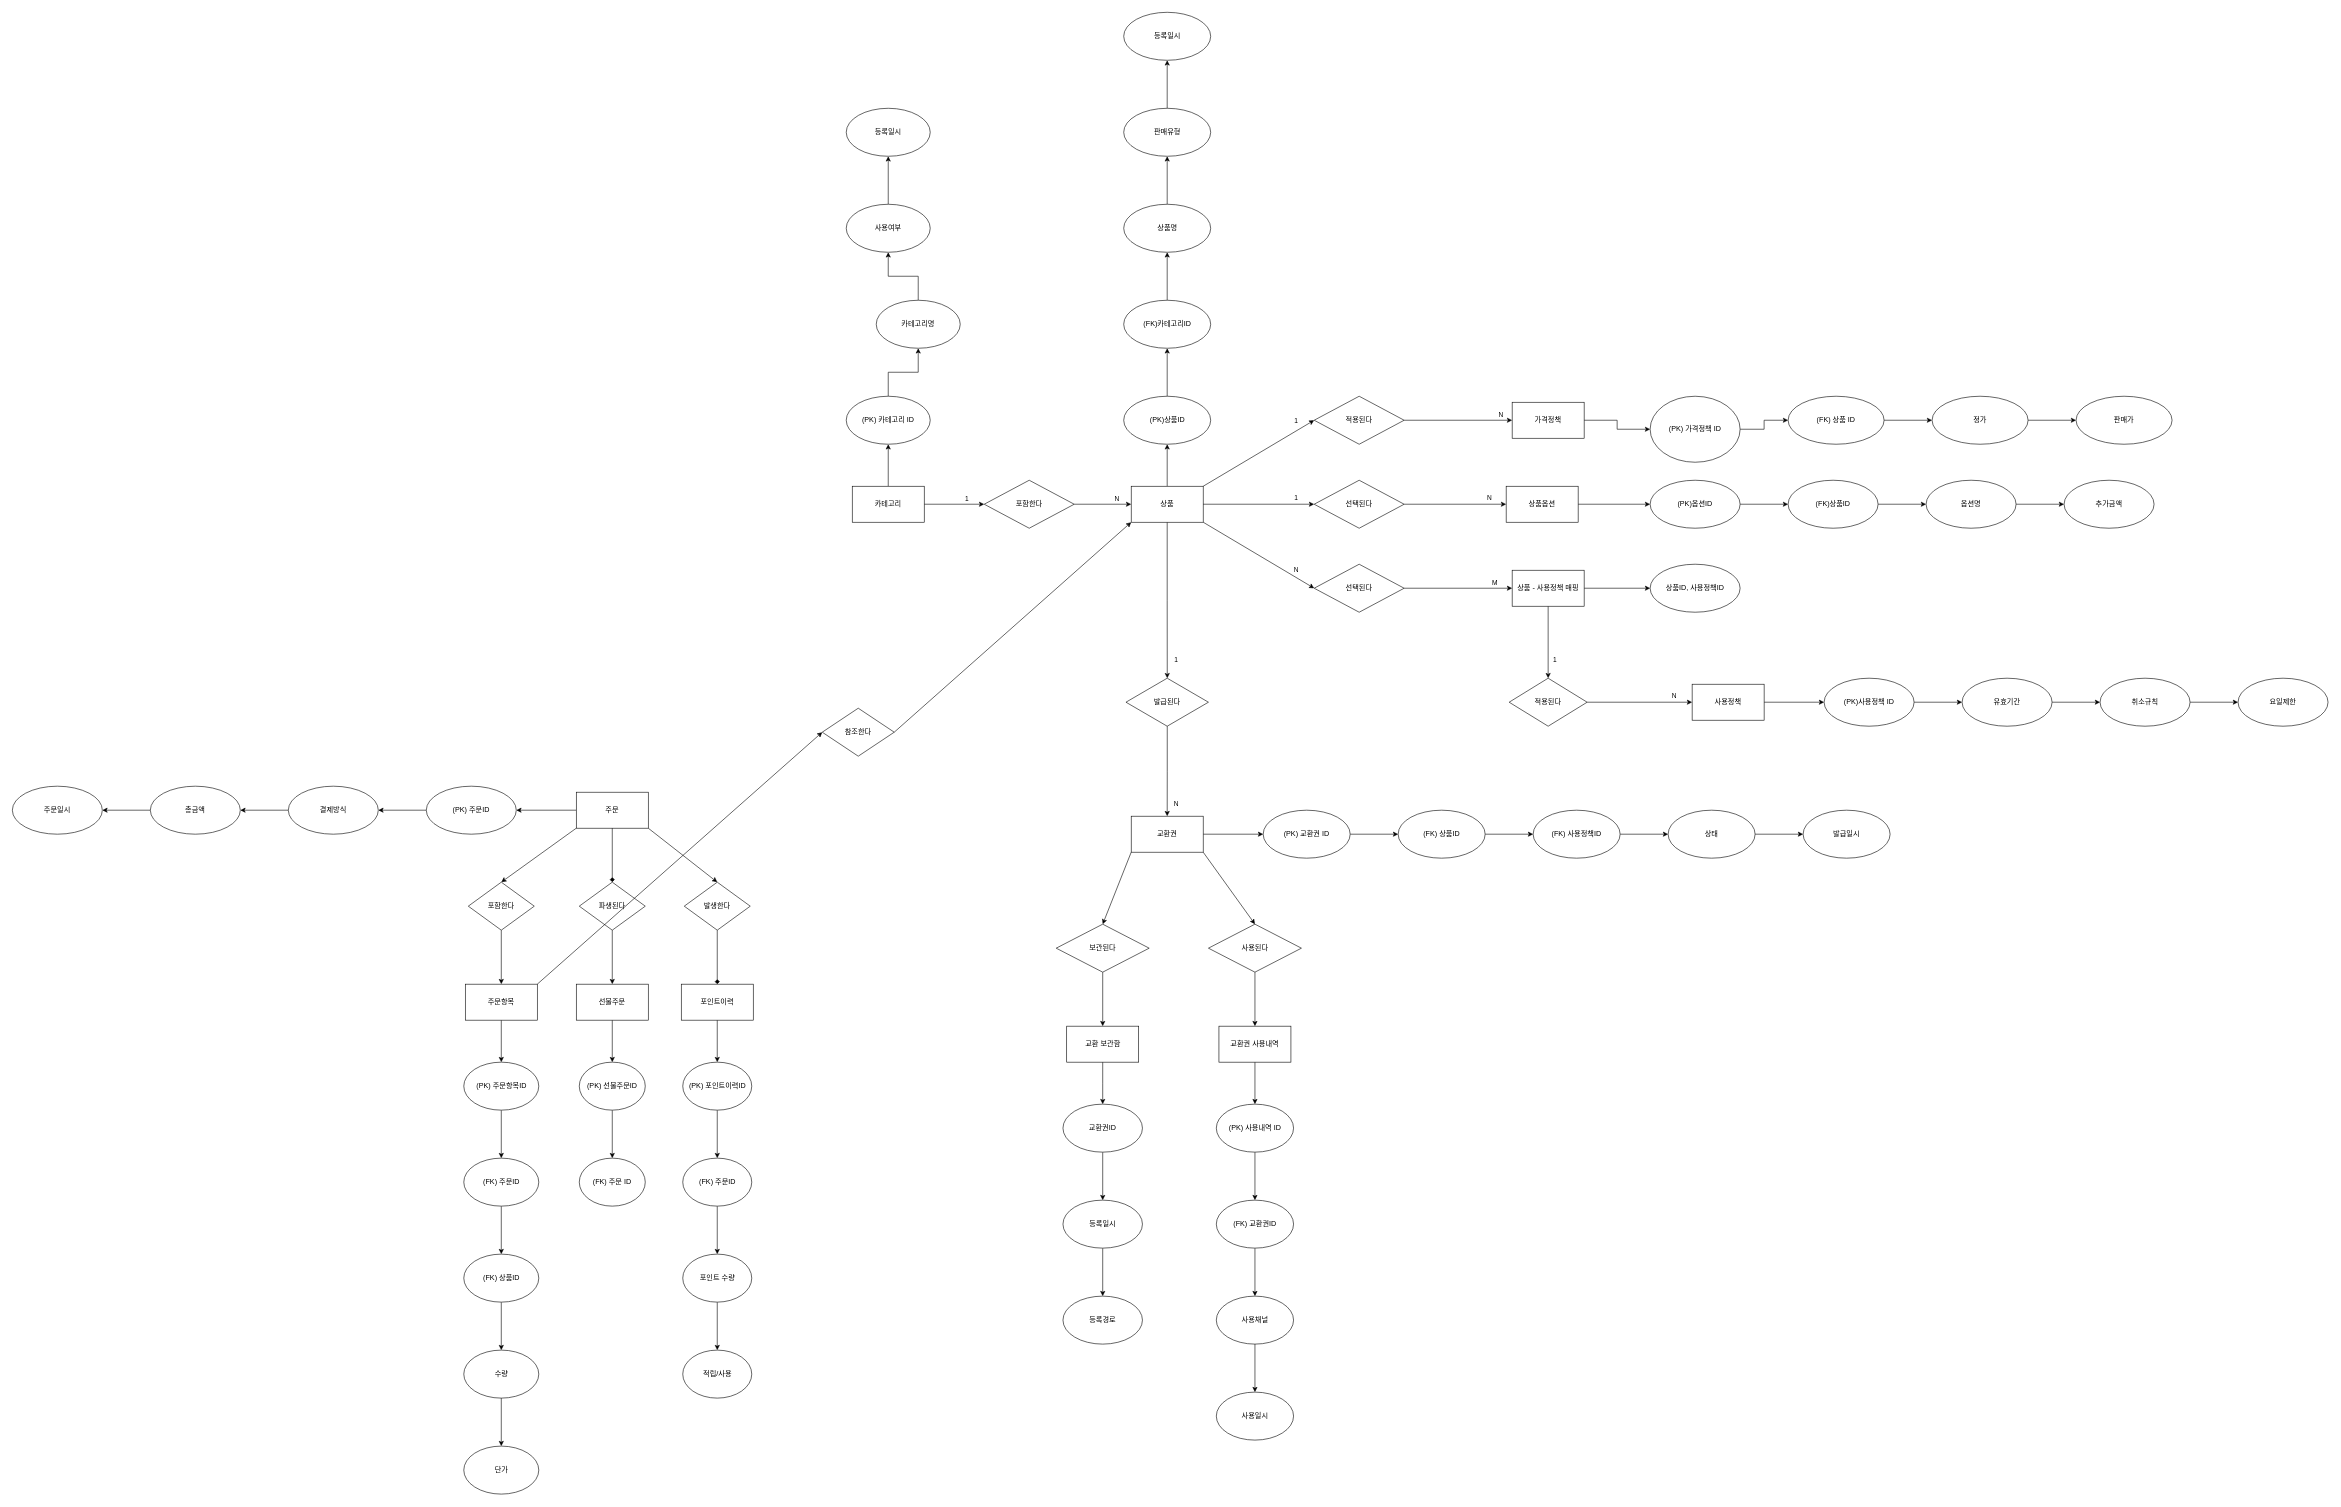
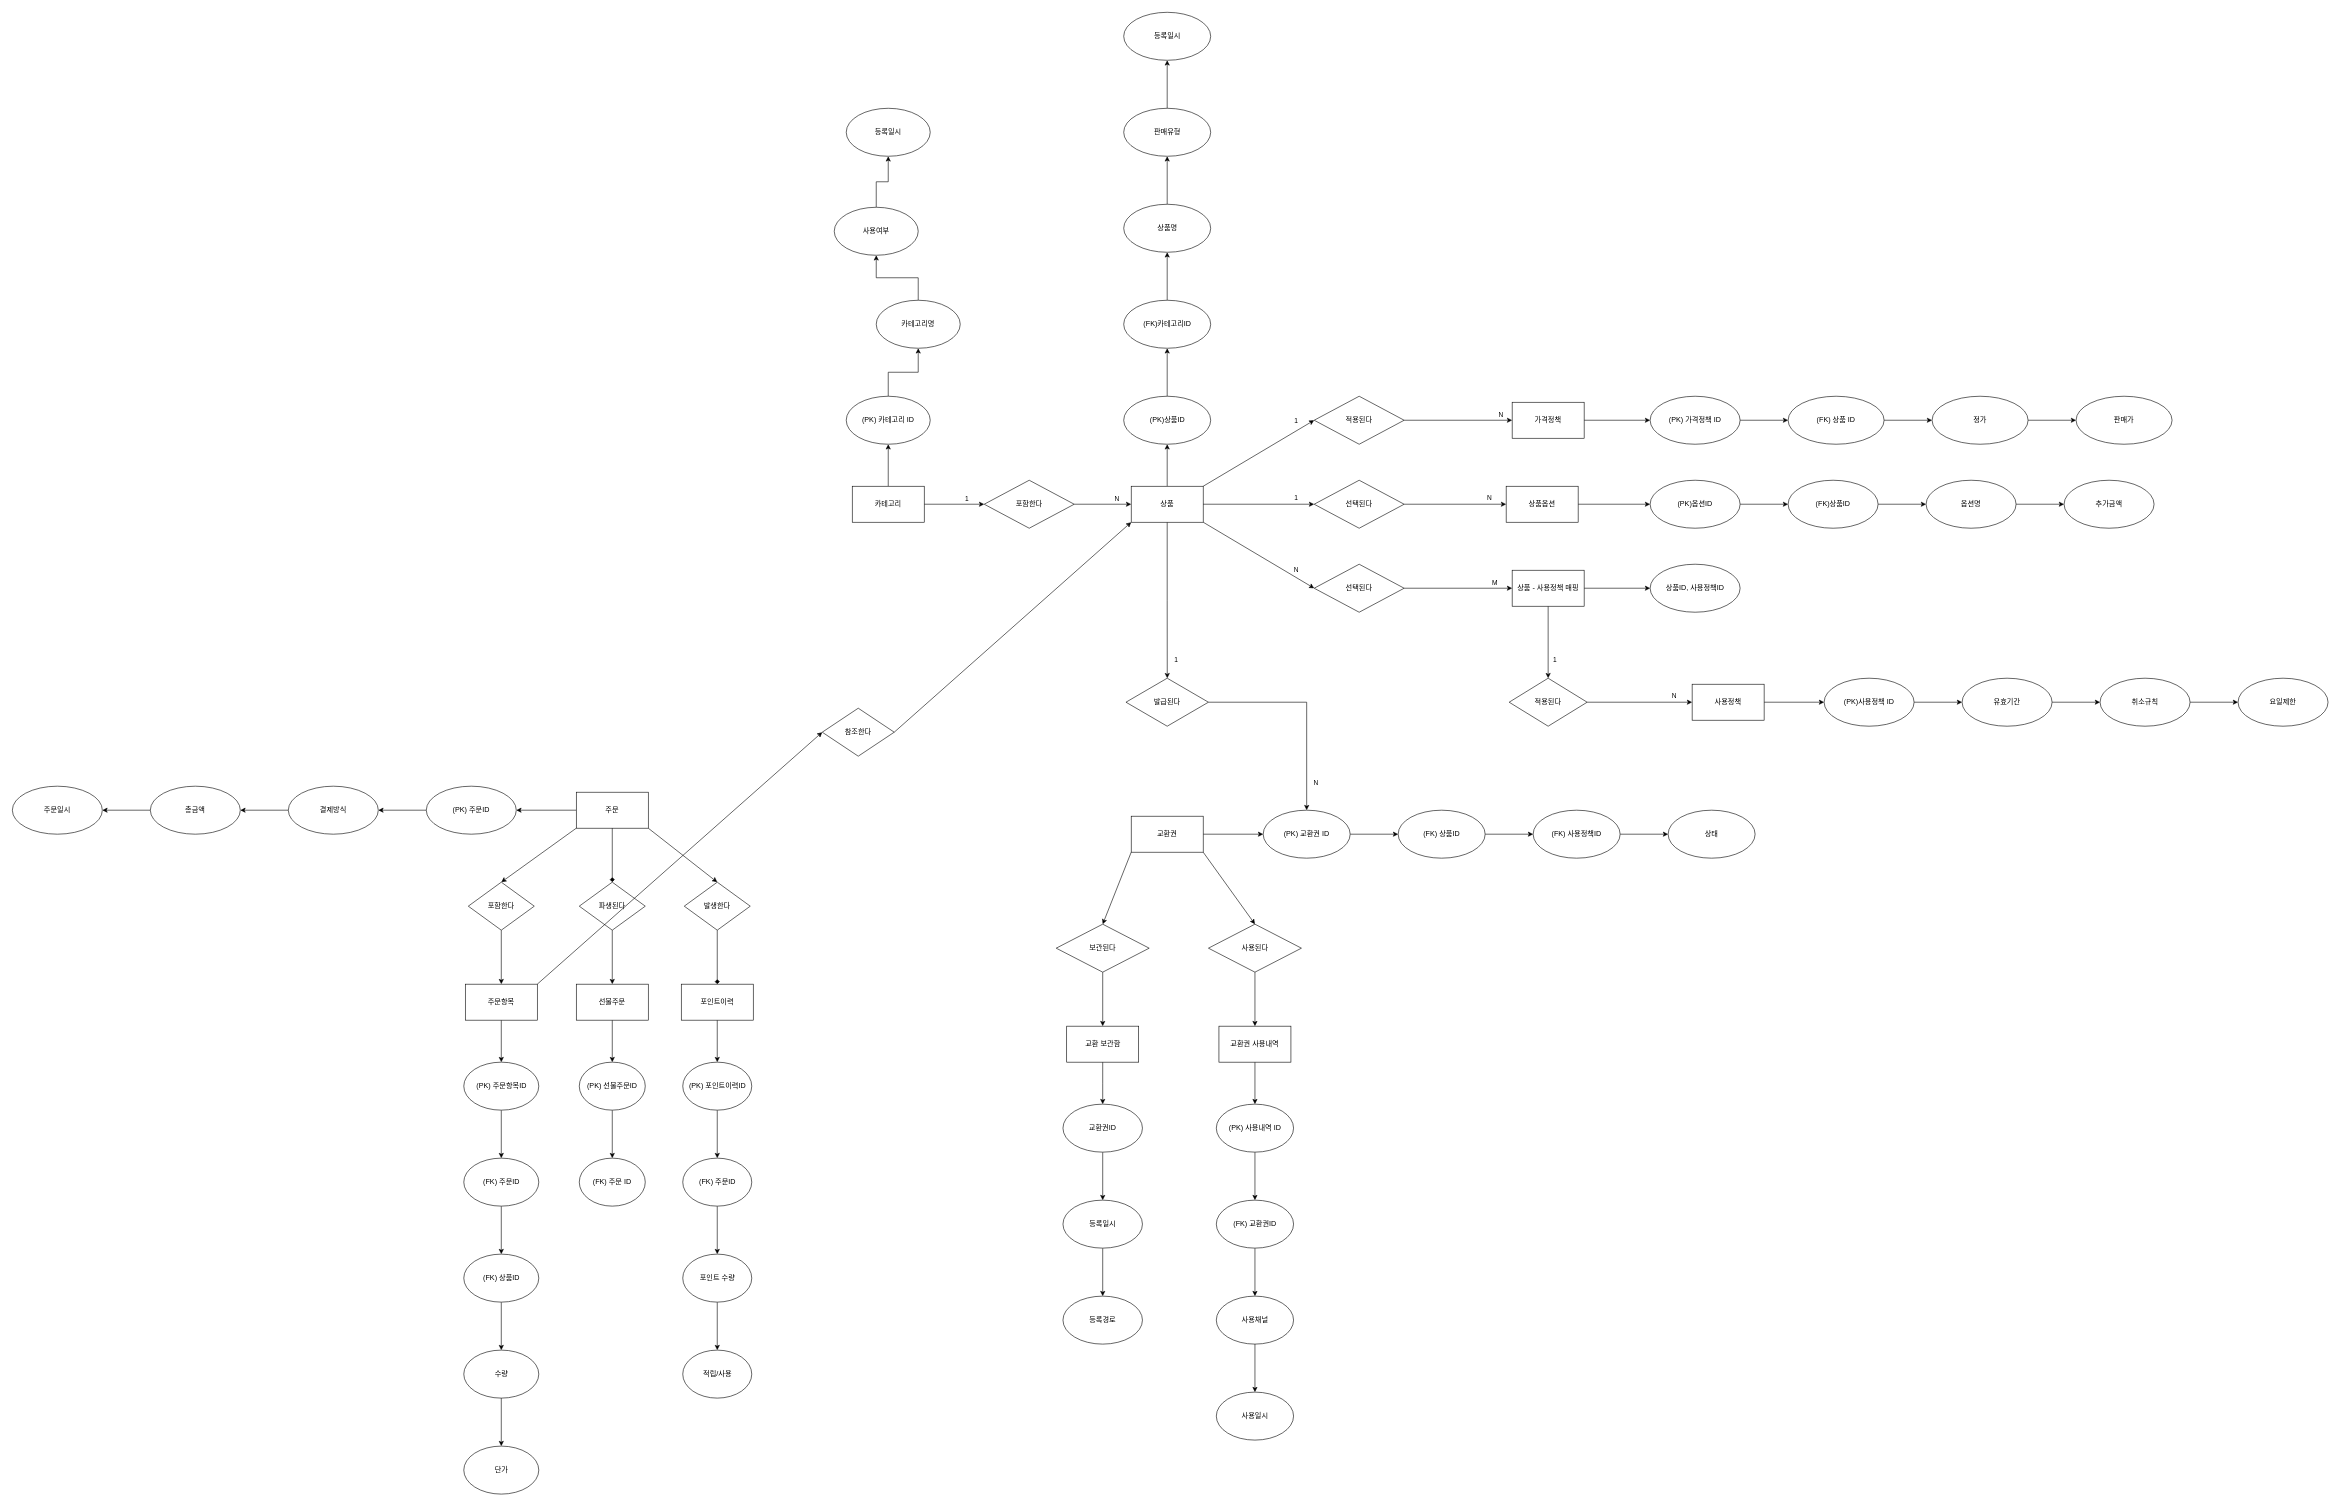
(888, 228) -> (876, 231)
(1695, 429) -> (1695, 420)
(1167, 810) -> (1306, 702)
(1797, 834) -> none
(1847, 834) -> none
